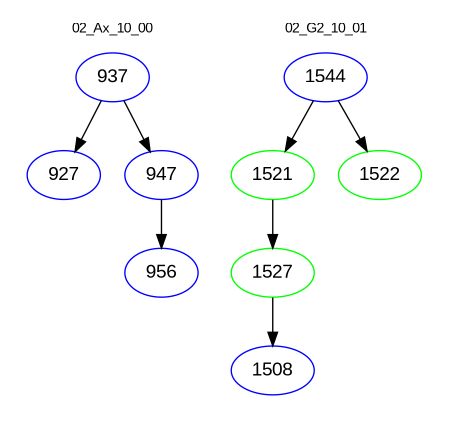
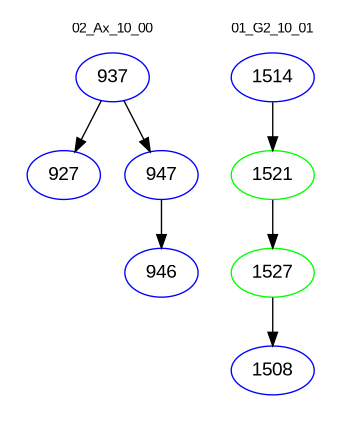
(326, 29) -> (273, 29)
(326, 77) -> (273, 77)
(380, 175) -> none
(161, 273) -> (161, 273)
